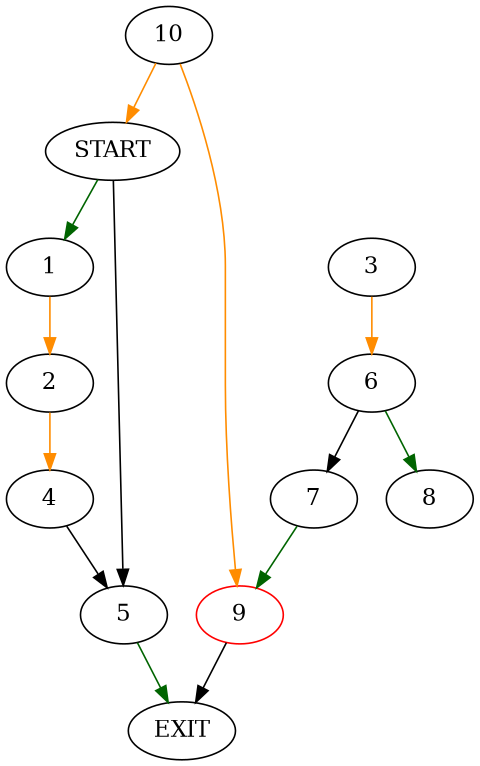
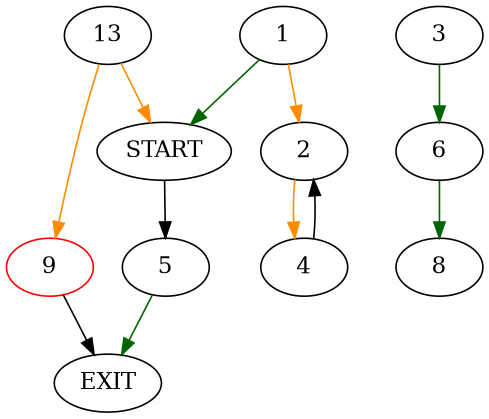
(169, 35) -> (108, 35)
(85, 202) -> (231, 86)
(372, 317) -> (439, 85)
(314, 499) -> none
(82, 550) -> (315, 217)
